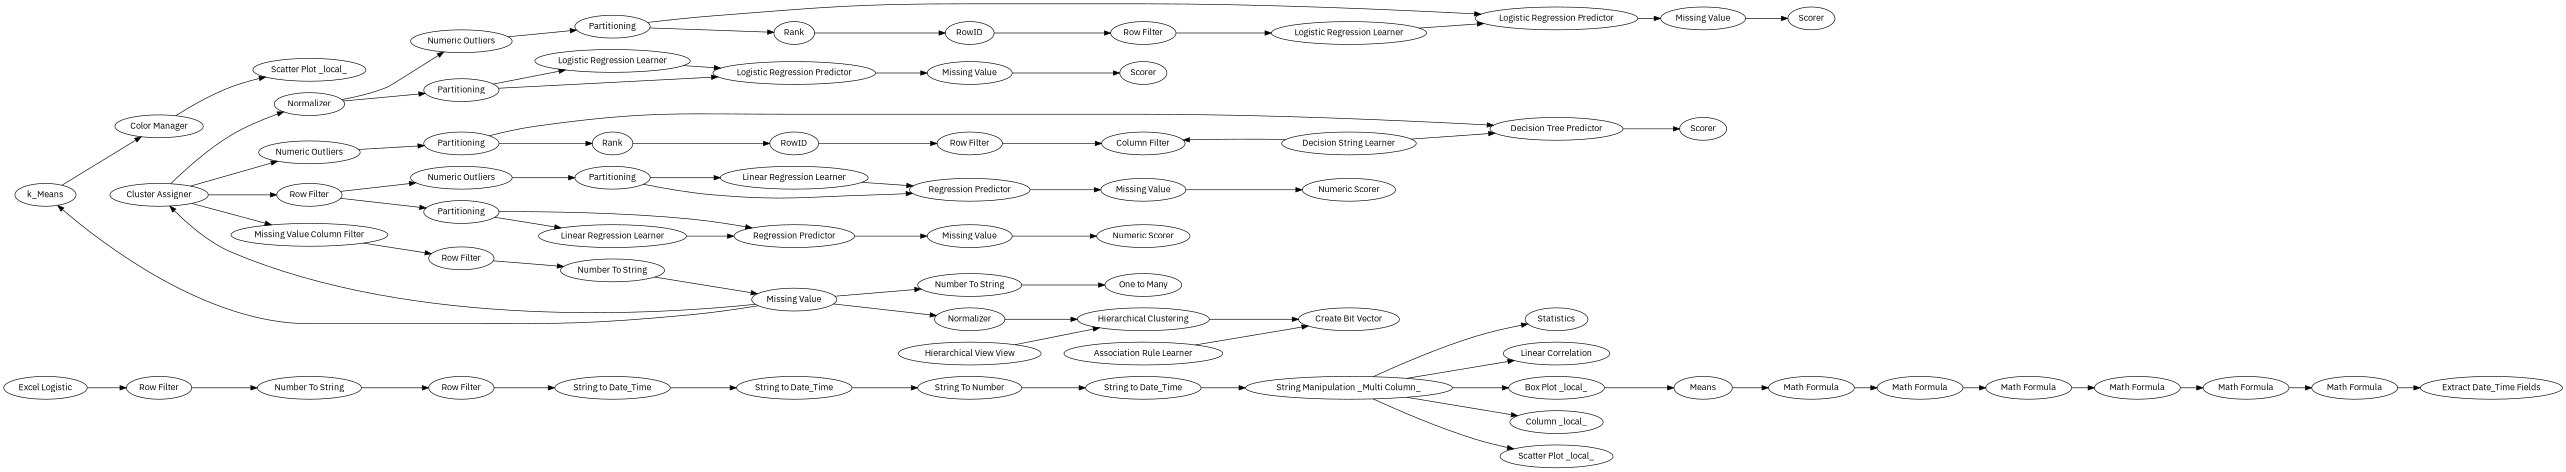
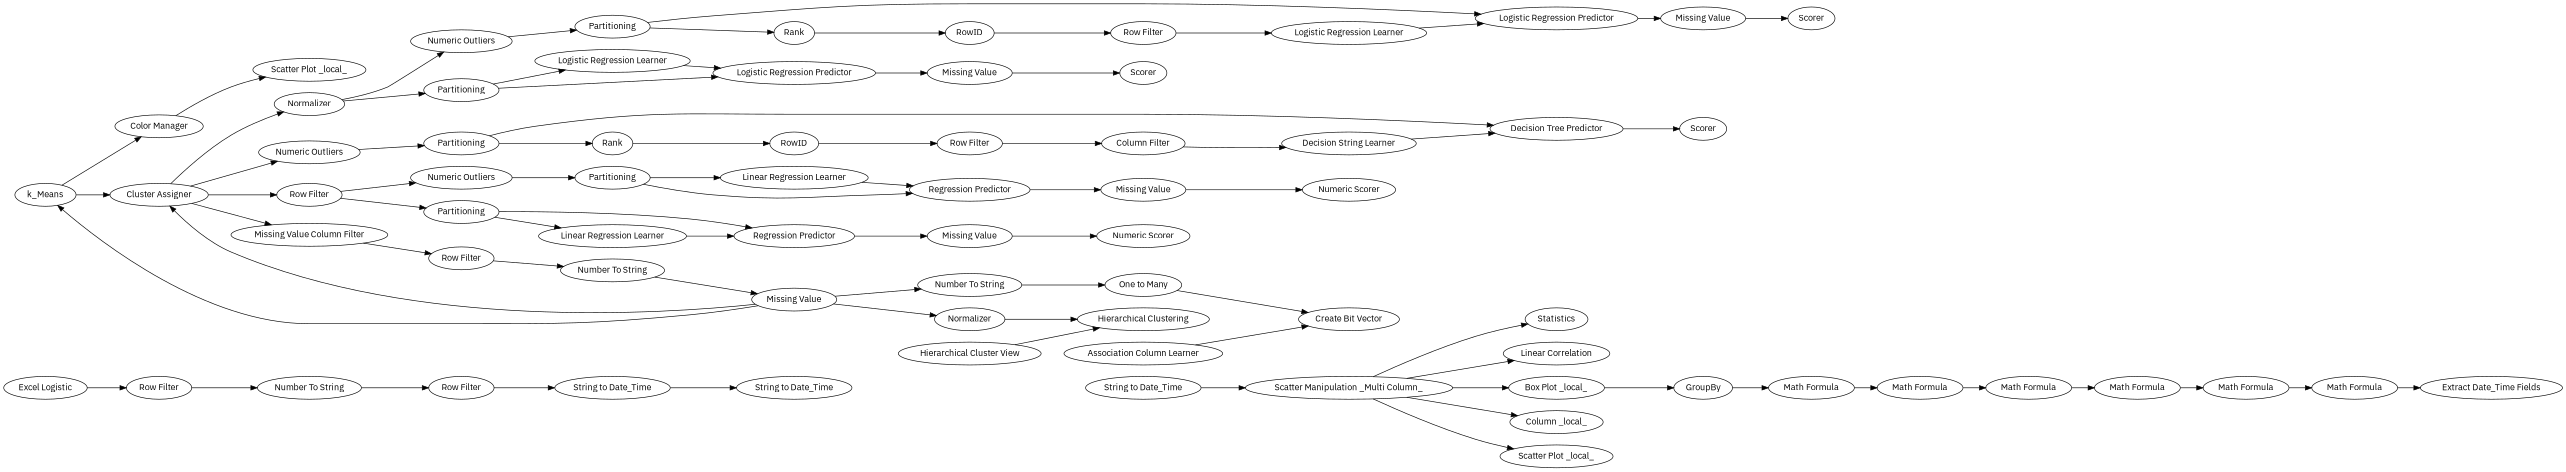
(1238, 139) -> (1231, 148)
none -> (90, 195)
(1251, 319) -> (1239, 301)
(970, 354) -> (970, 354)
(1143, 354) -> (1143, 354)
(970, 388) -> none
(1349, 388) -> (1349, 388)
(1703, 388) -> (1703, 388)
